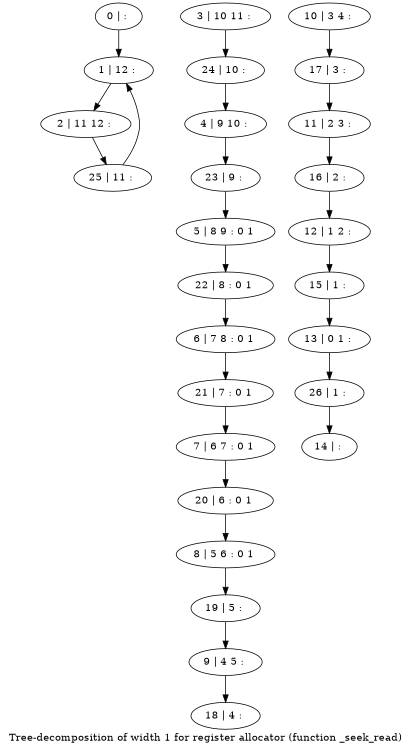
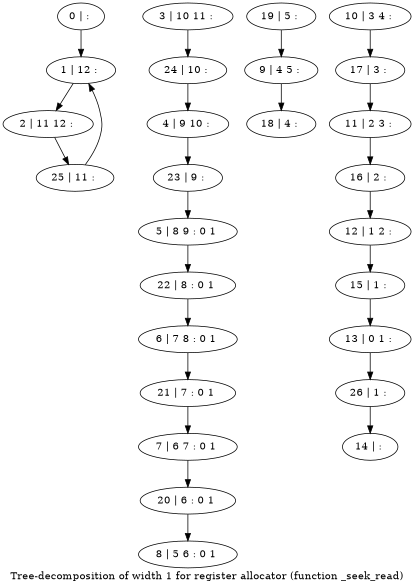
(226, 578) -> none
